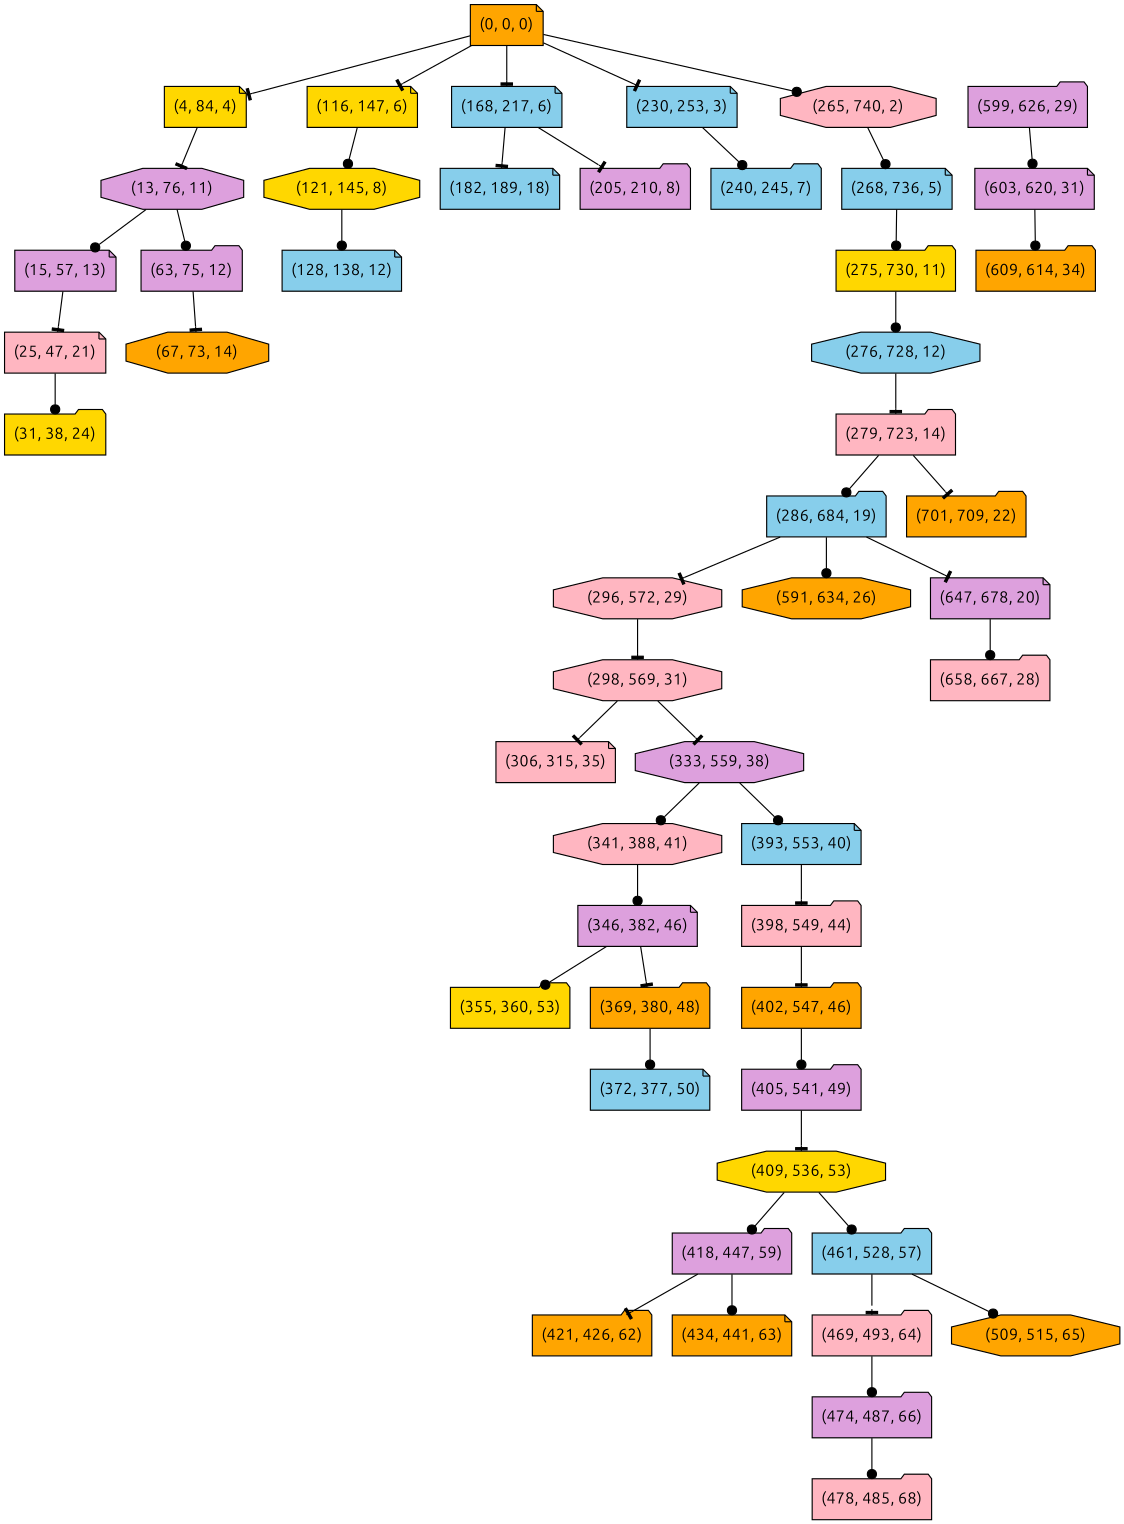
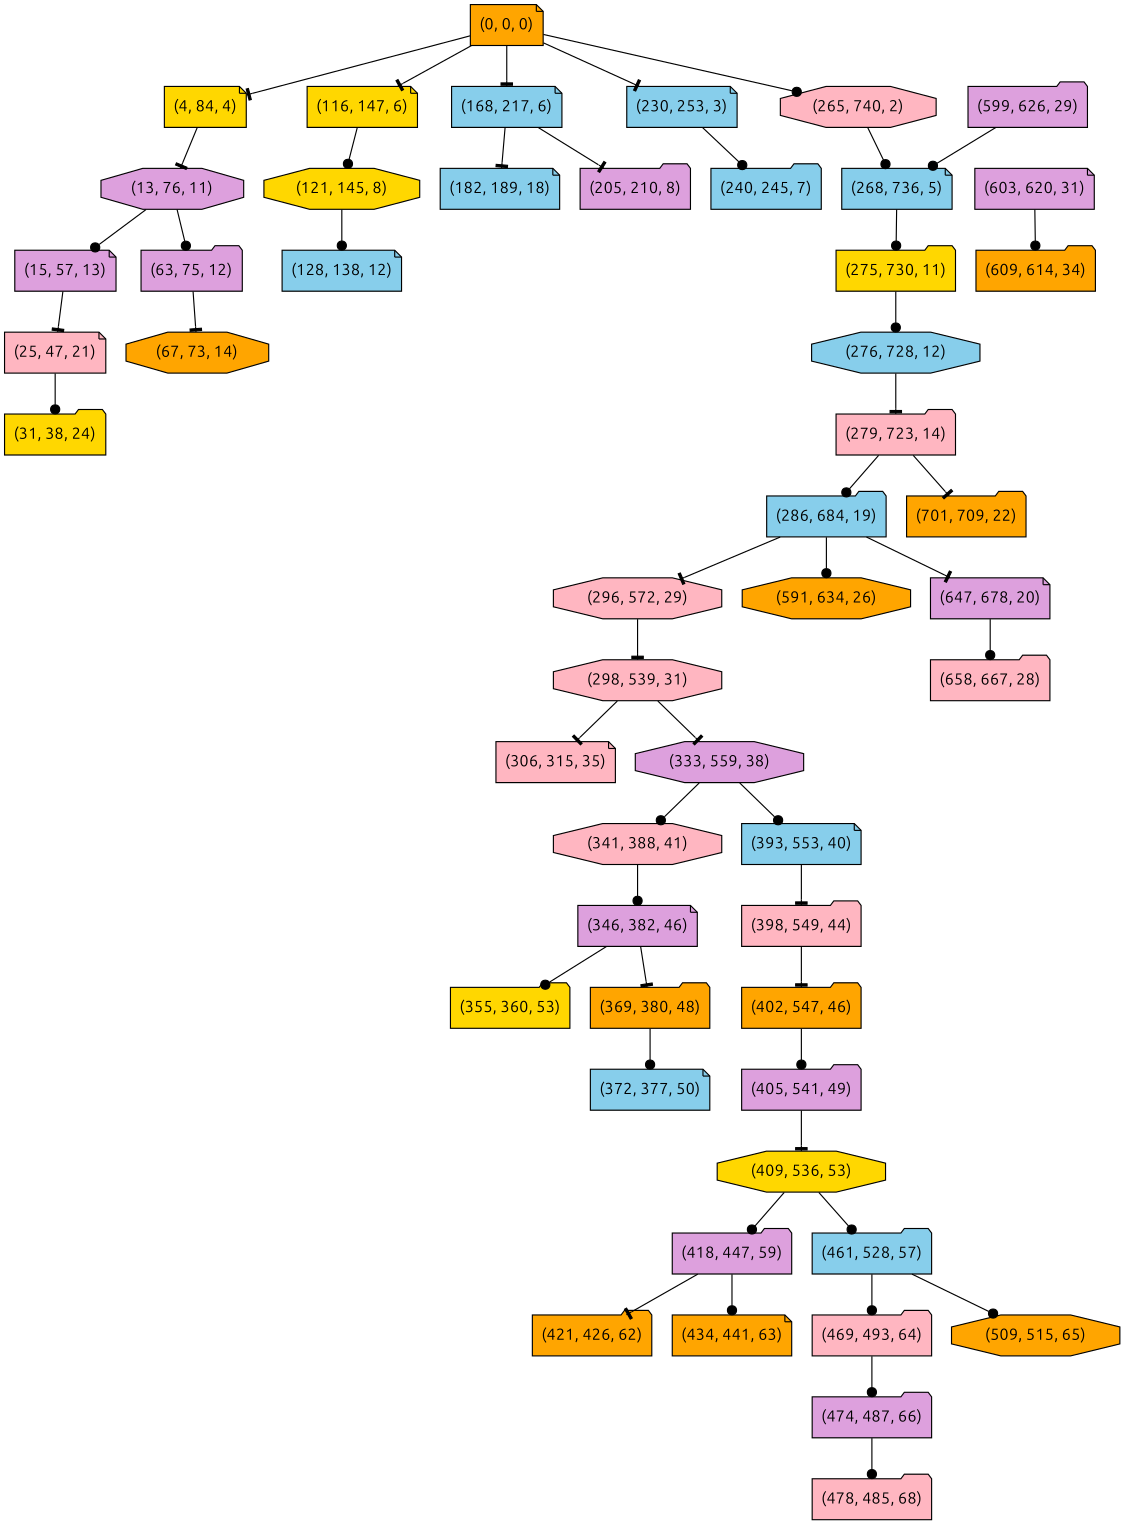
(1031, 143) -> (966, 145)
(638, 680) -> (638, 680)
(872, 1290) -> (872, 1290)
